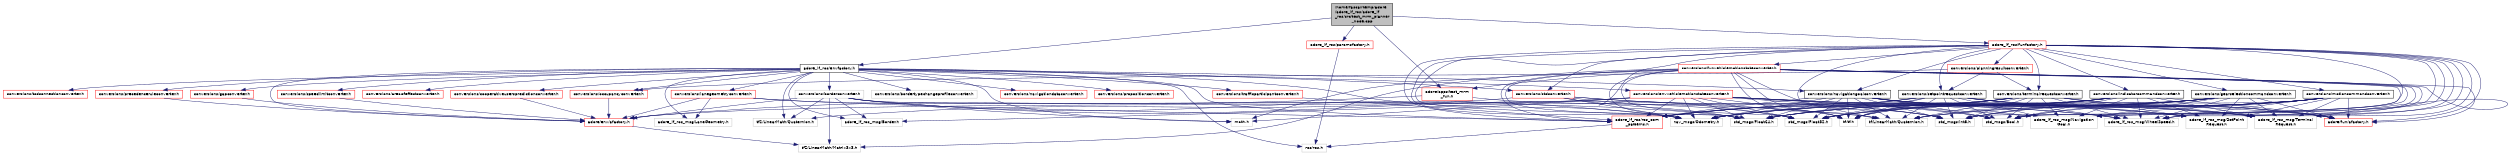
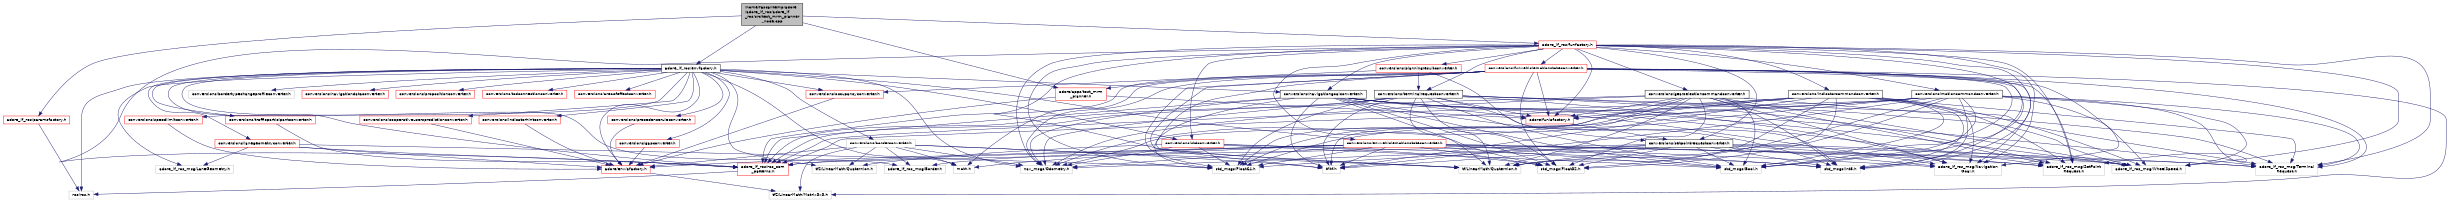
(1447, 94) -> (1081, 94)
(2149, 106) -> (1626, 133)
none -> (520, 120)
